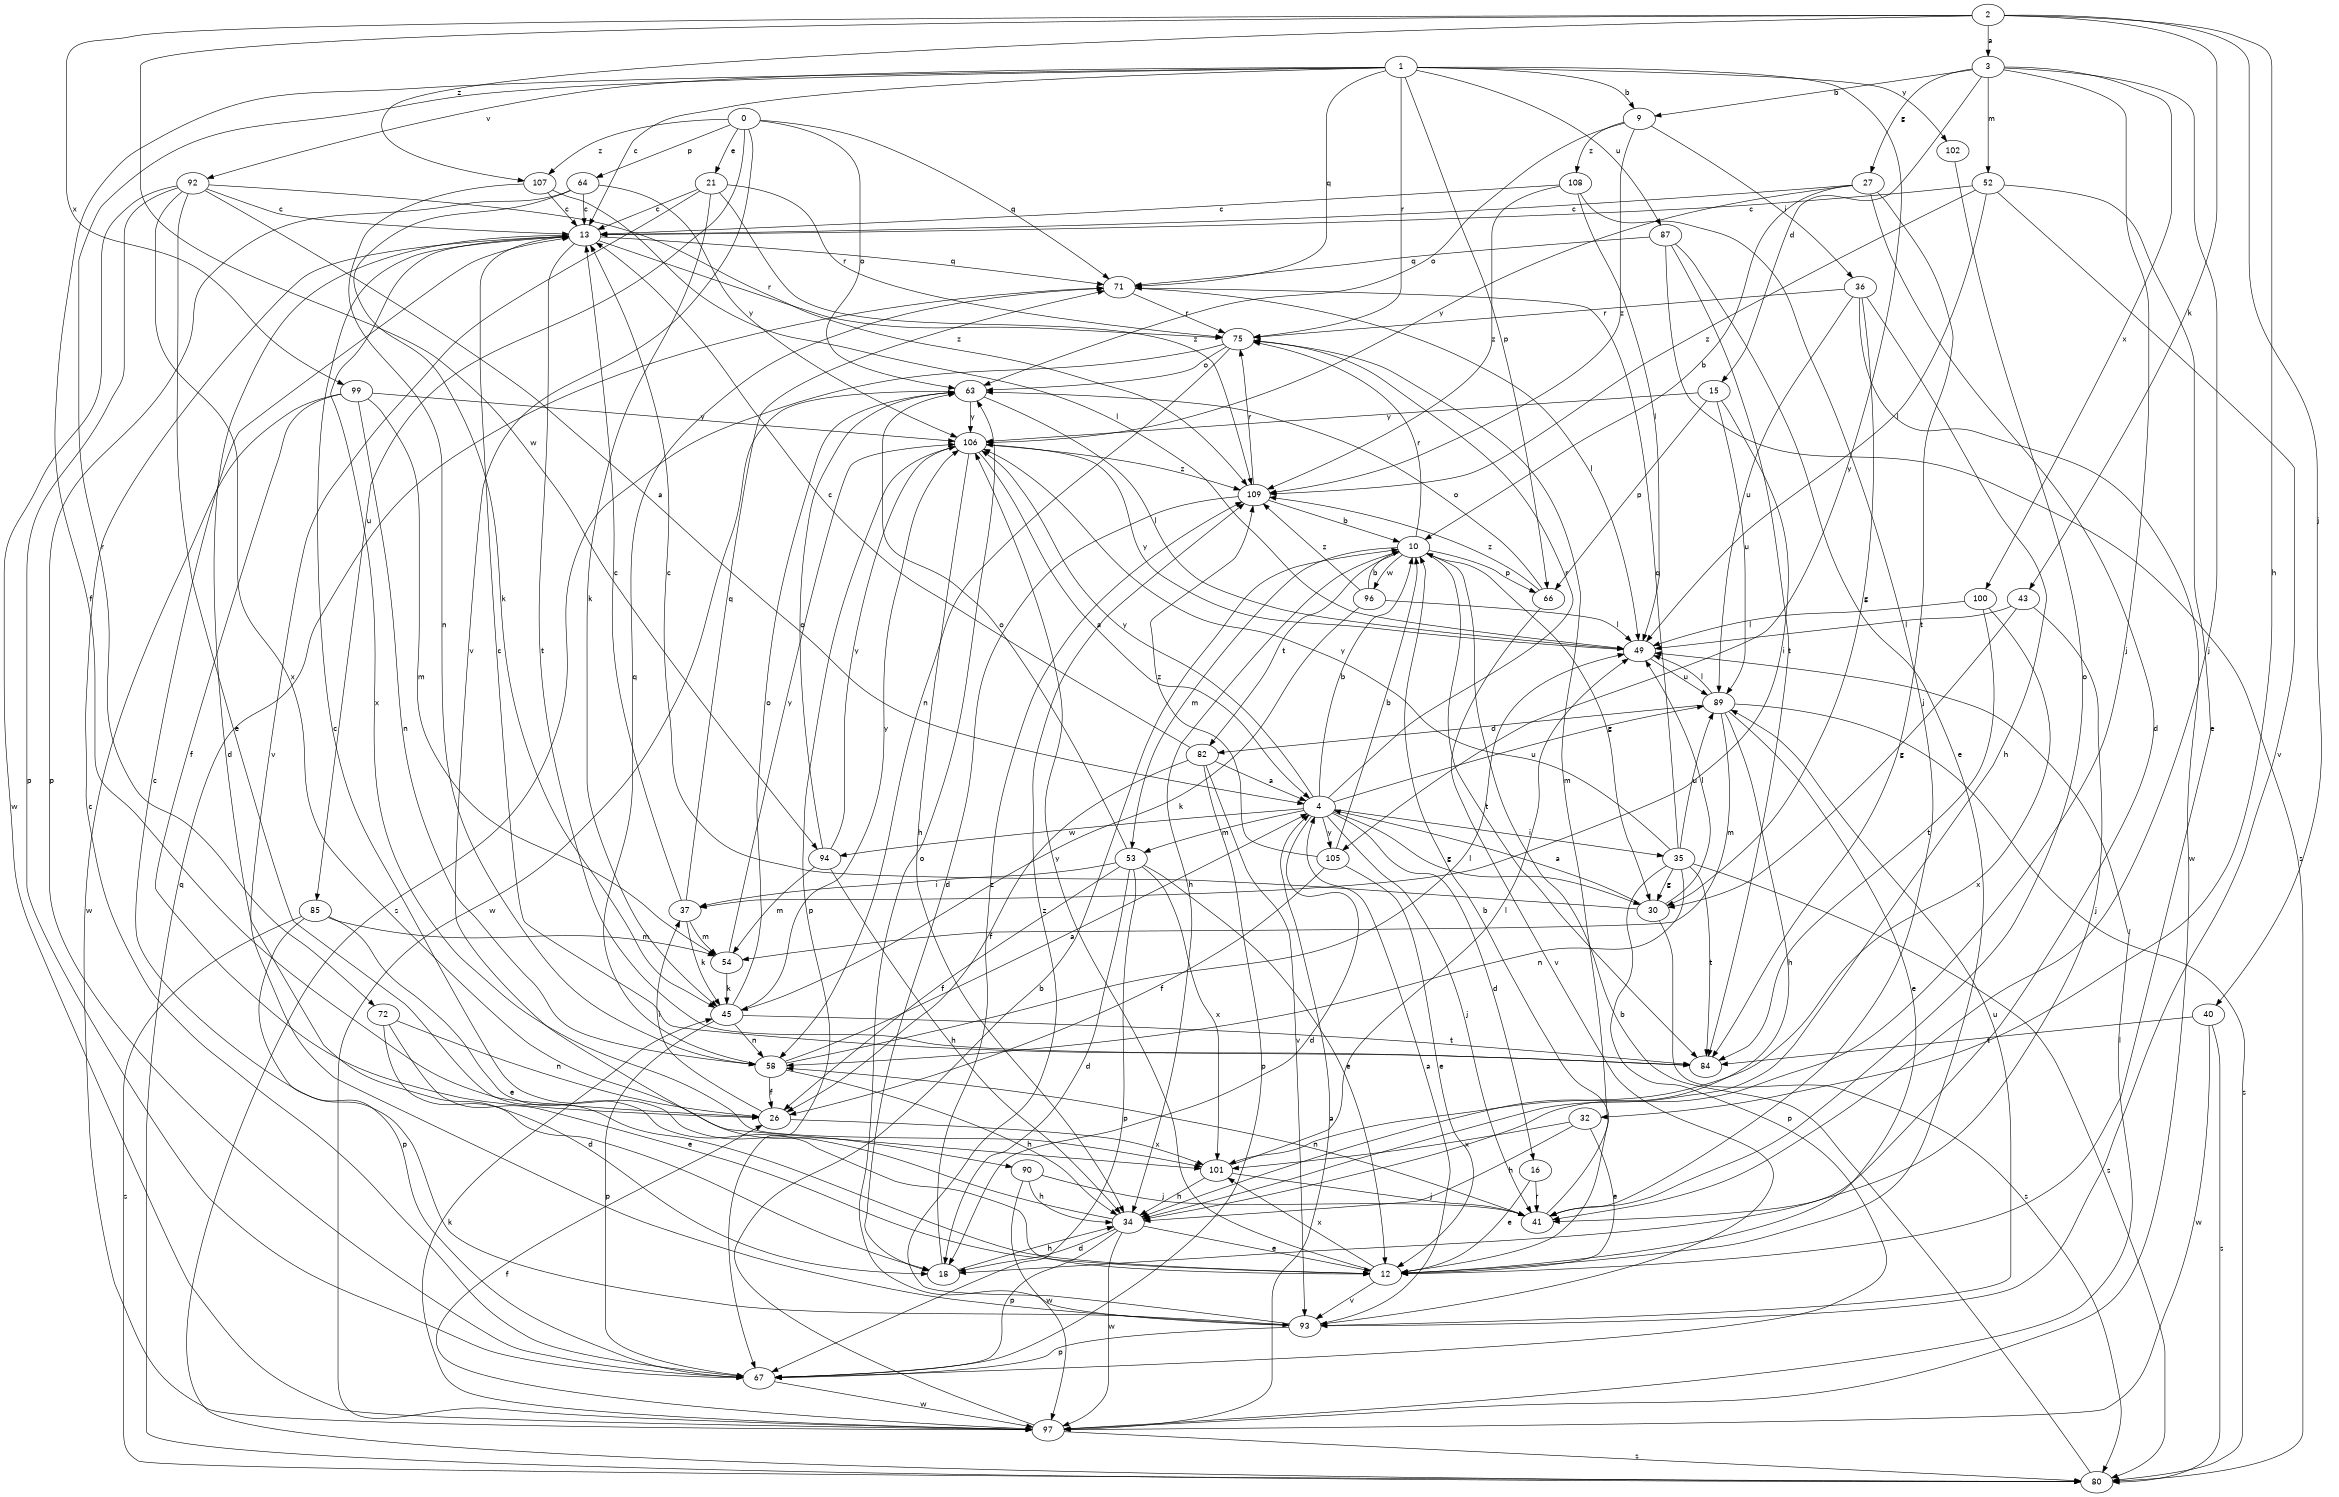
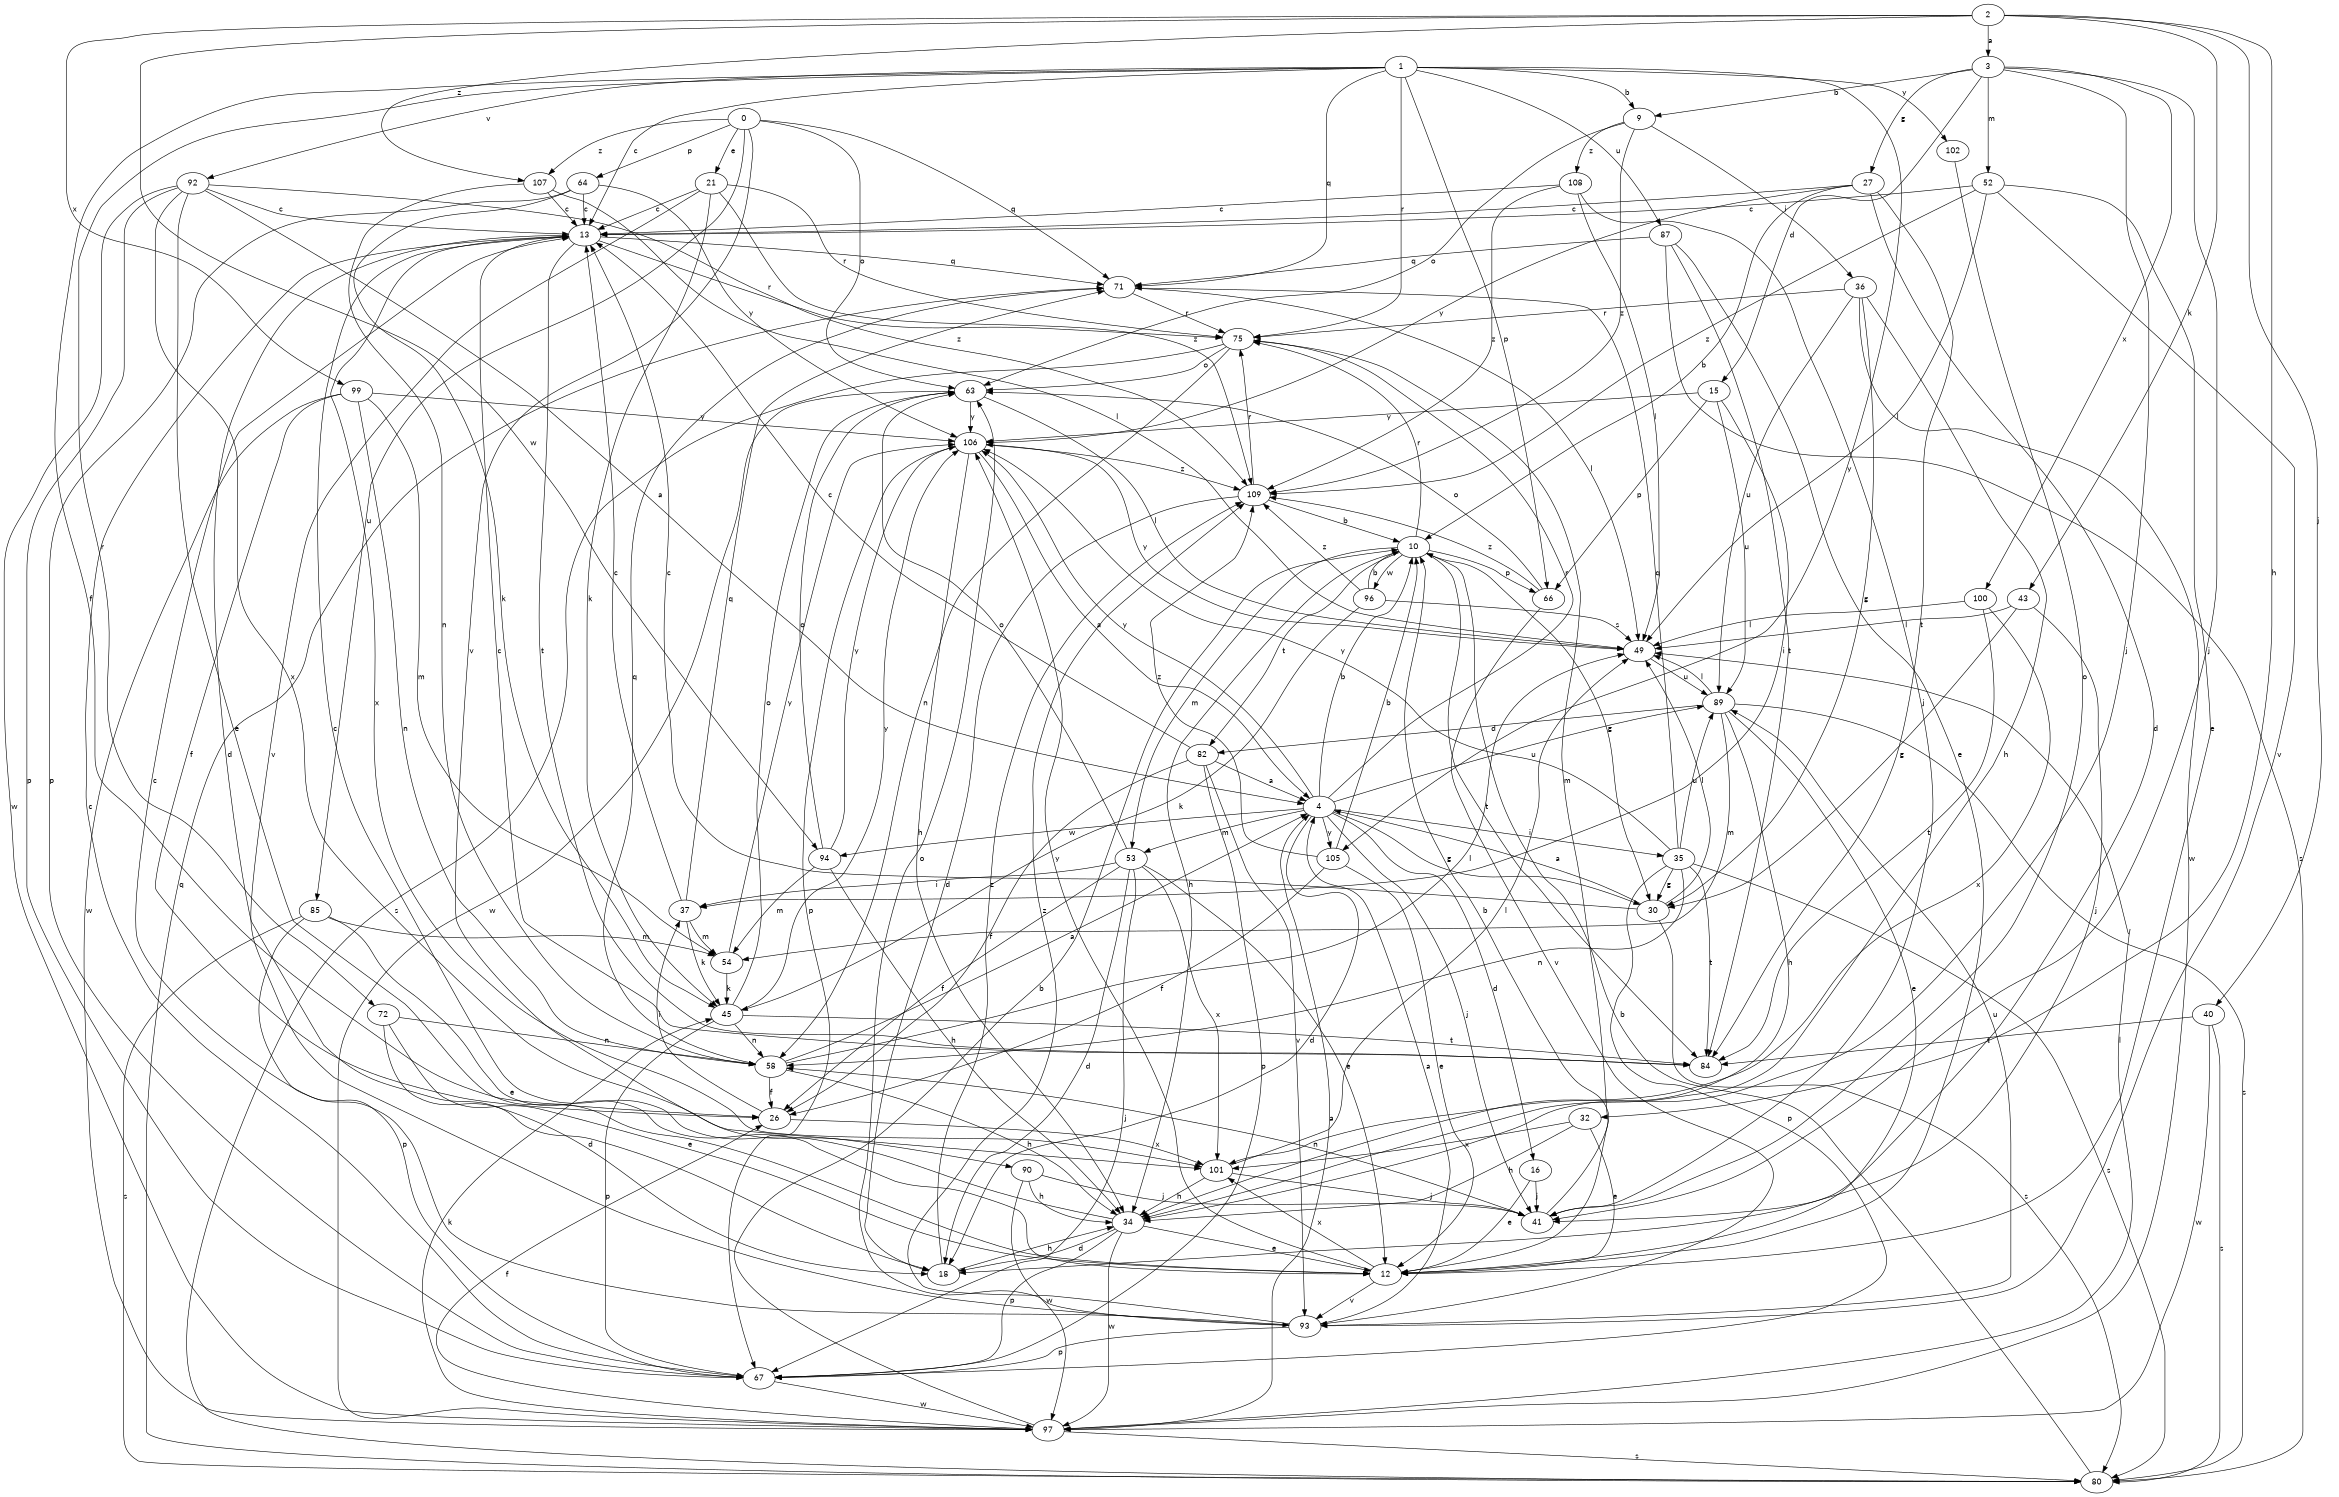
(1618, 625) -> (1618, 625)
(571, 1082) -> (557, 1039)
(1126, 1119) -> (1126, 1119)
(1537, 1197) -> (1537, 1197)
